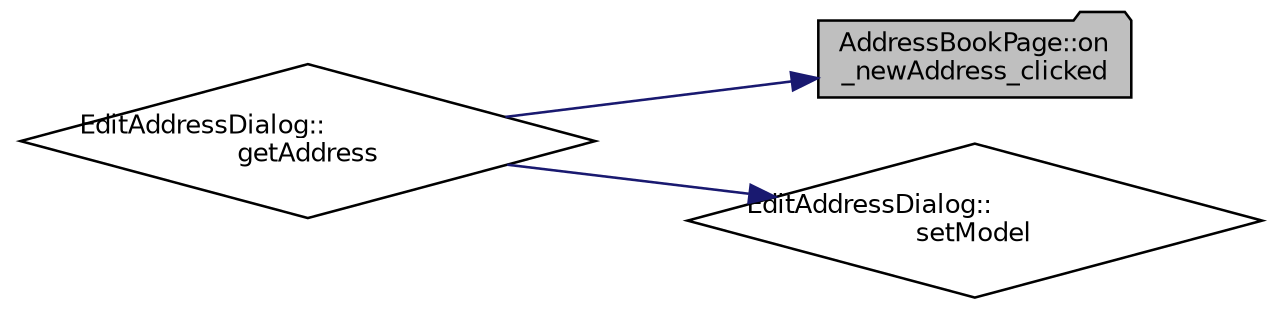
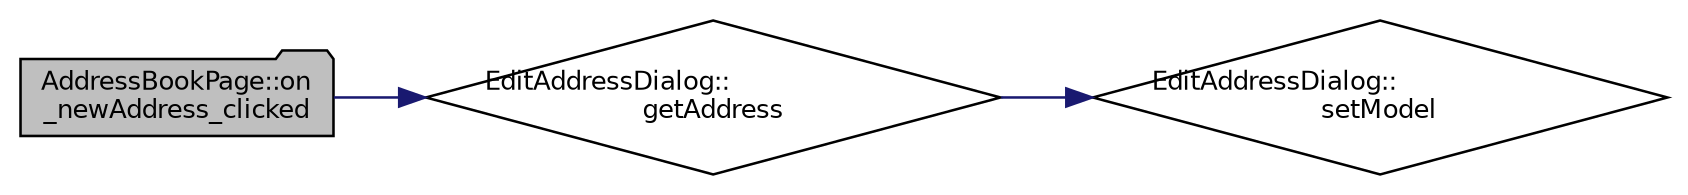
(649, 99) -> (366, 97)
